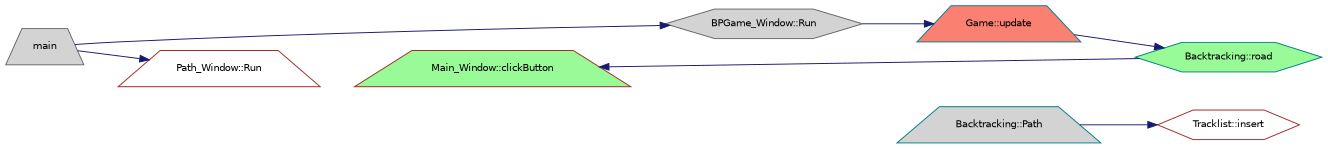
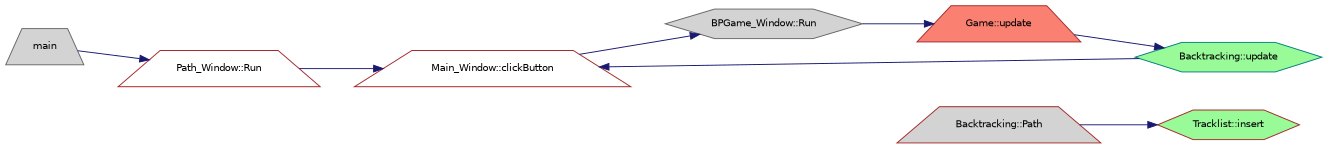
(999, 24) -> (999, 24)
(367, 33) -> (635, 45)
(1229, 57) -> (1229, 57)
none -> (336, 69)
(493, 69) -> (493, 69)
(999, 125) -> (999, 125)
(1229, 125) -> (1229, 125)
